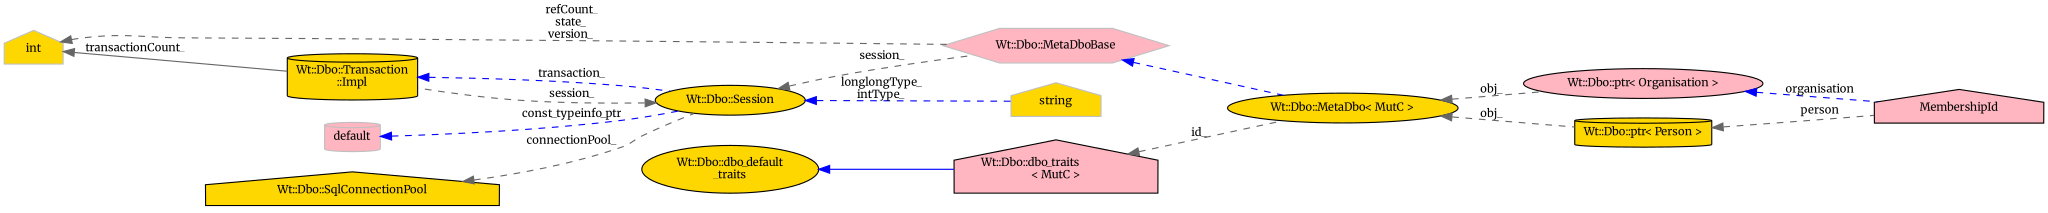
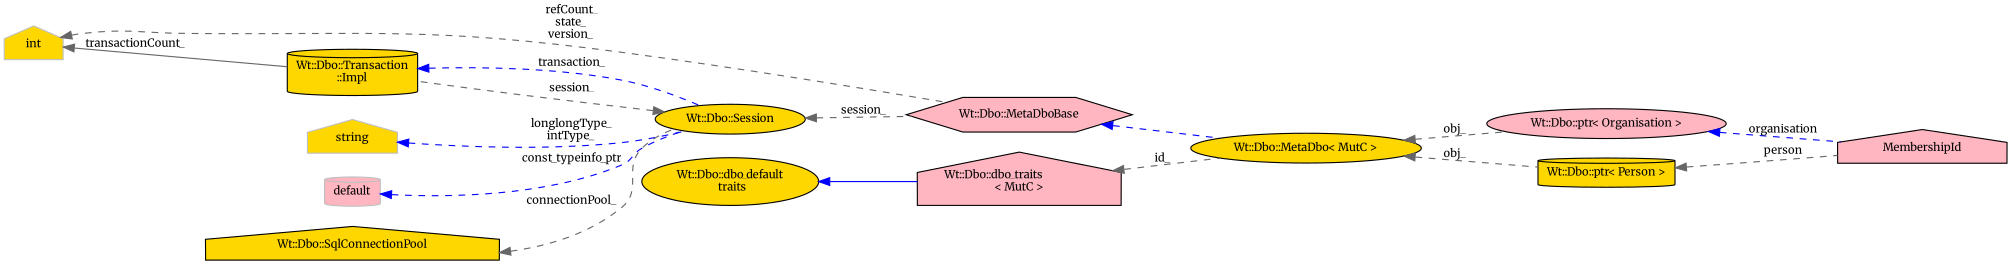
(1056, 46) -> (1019, 115)
(914, 101) -> (547, 147)
